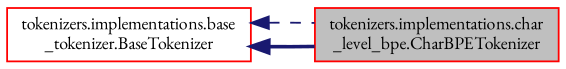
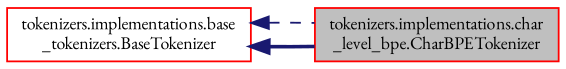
(129, 35) -> (129, 35)
